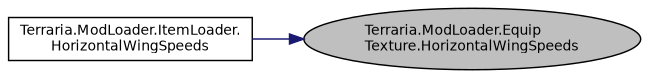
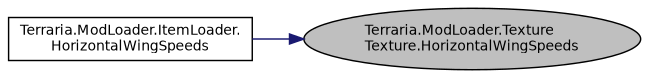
(472, 39) -> (472, 39)
